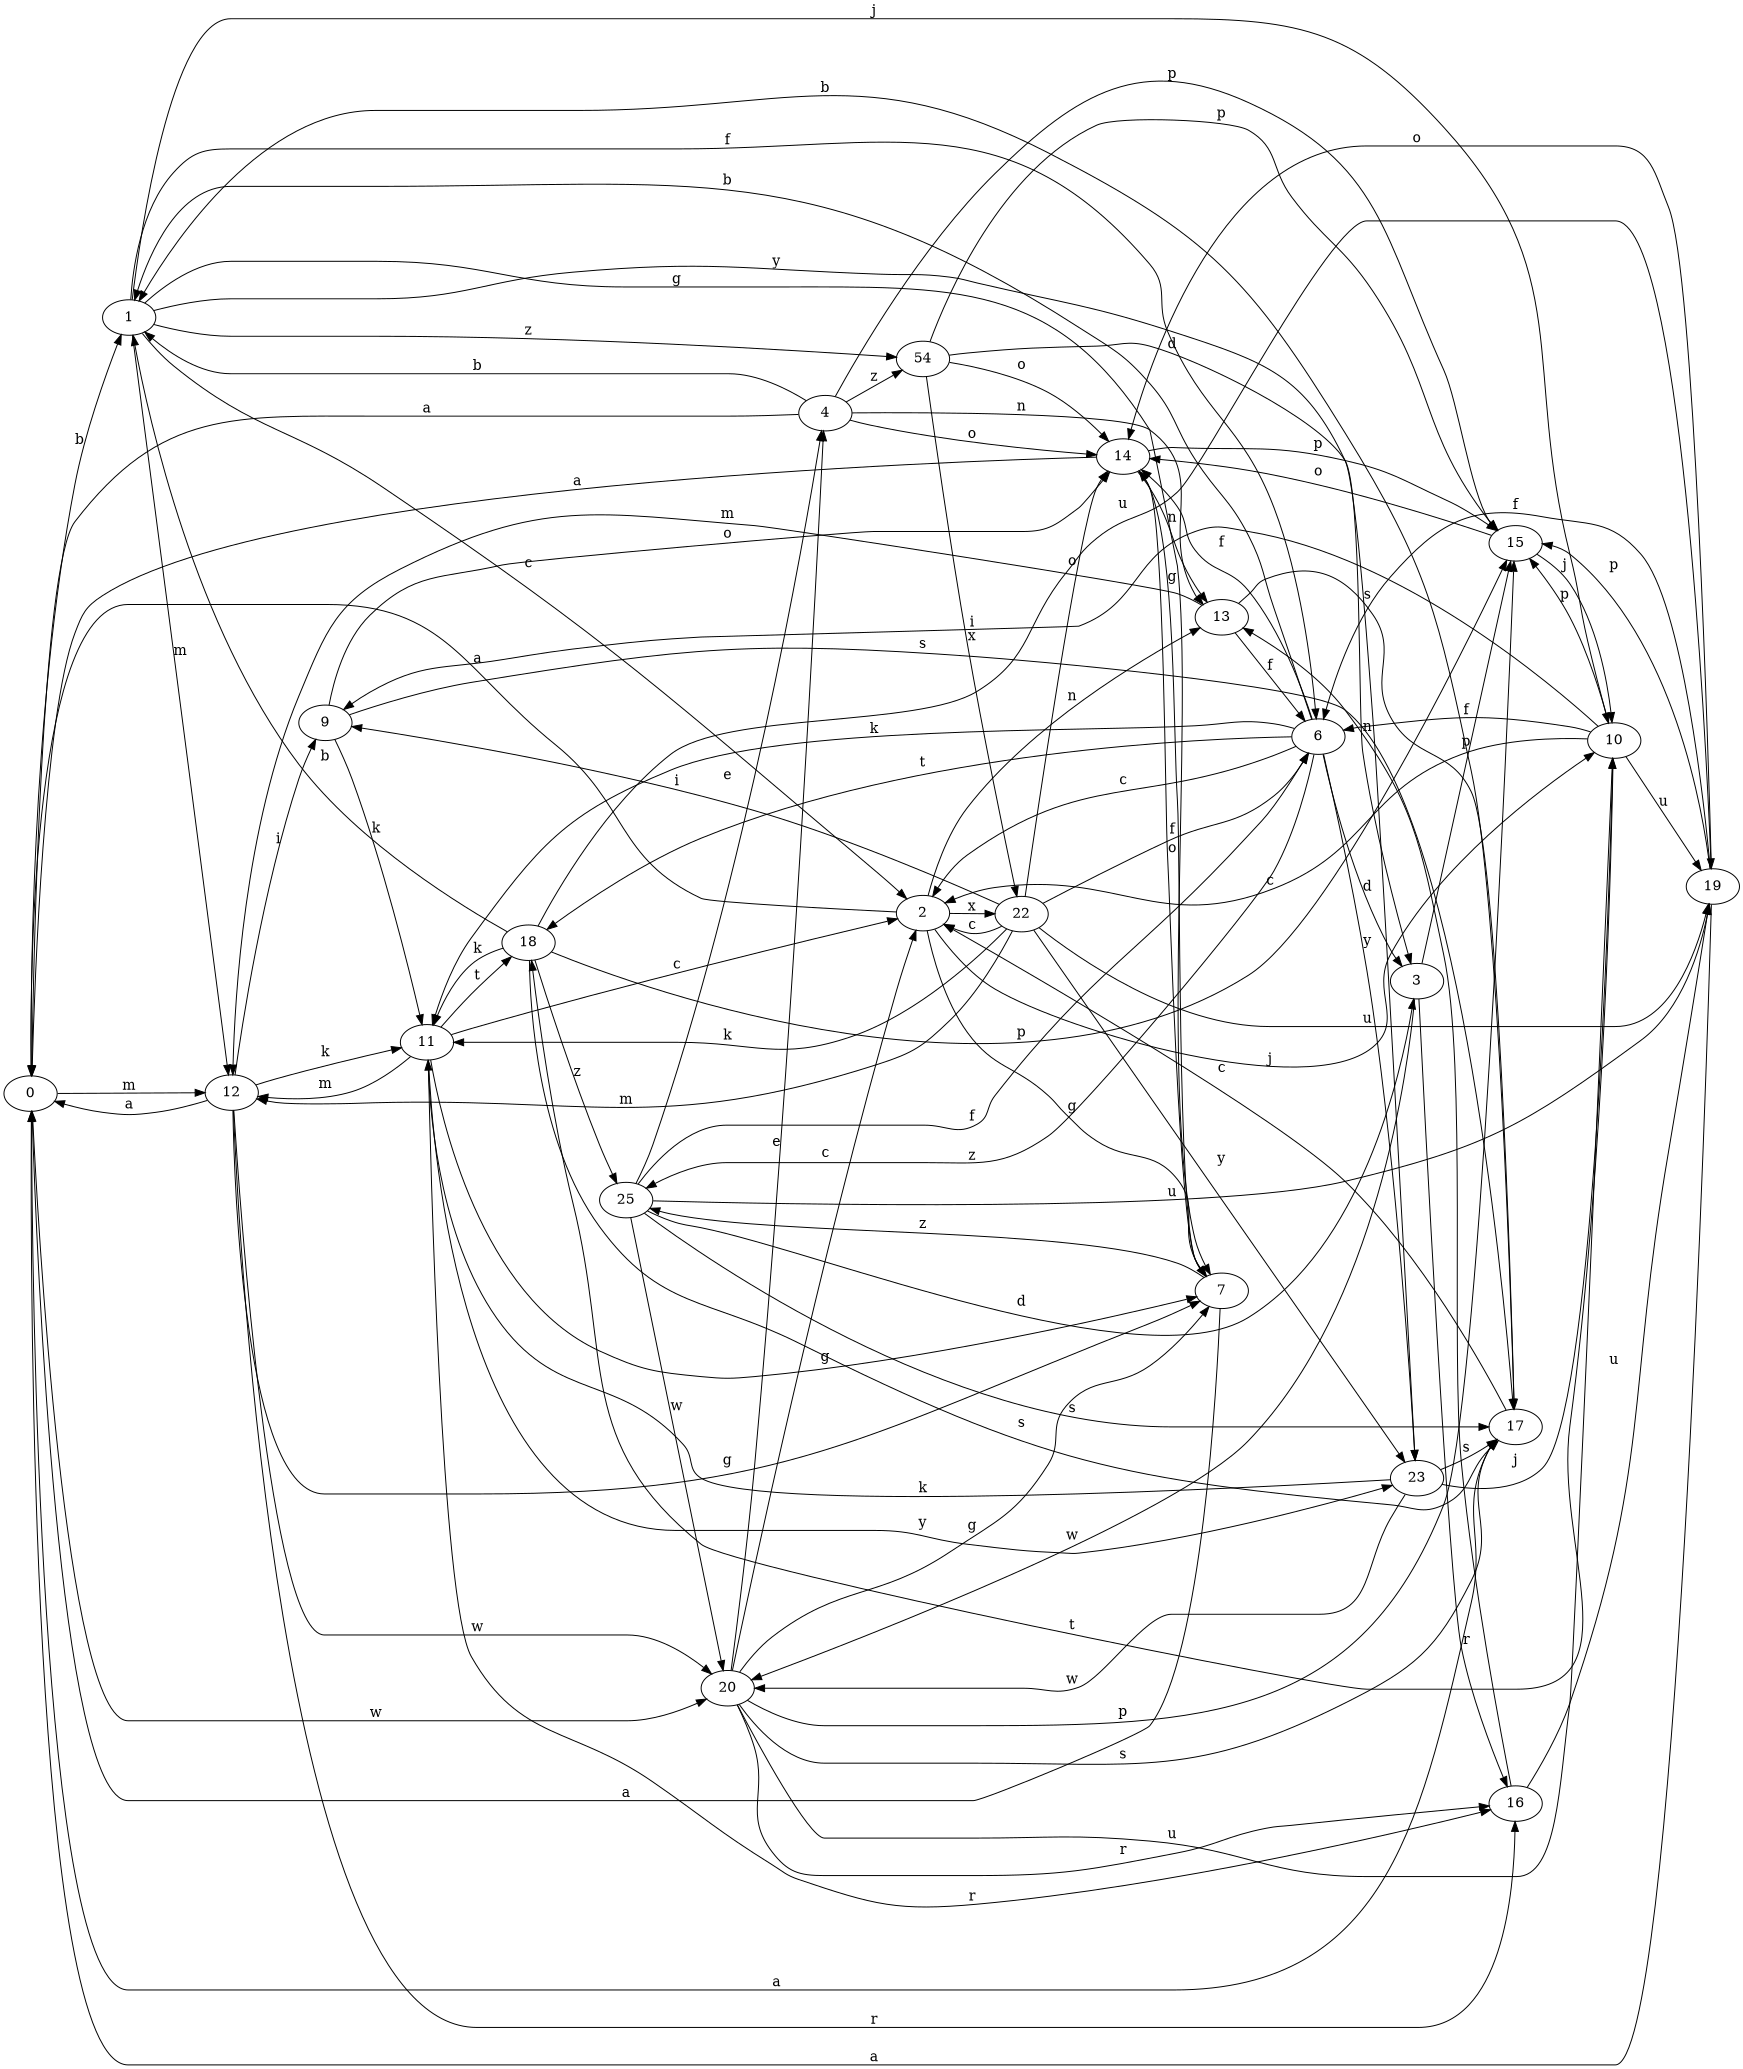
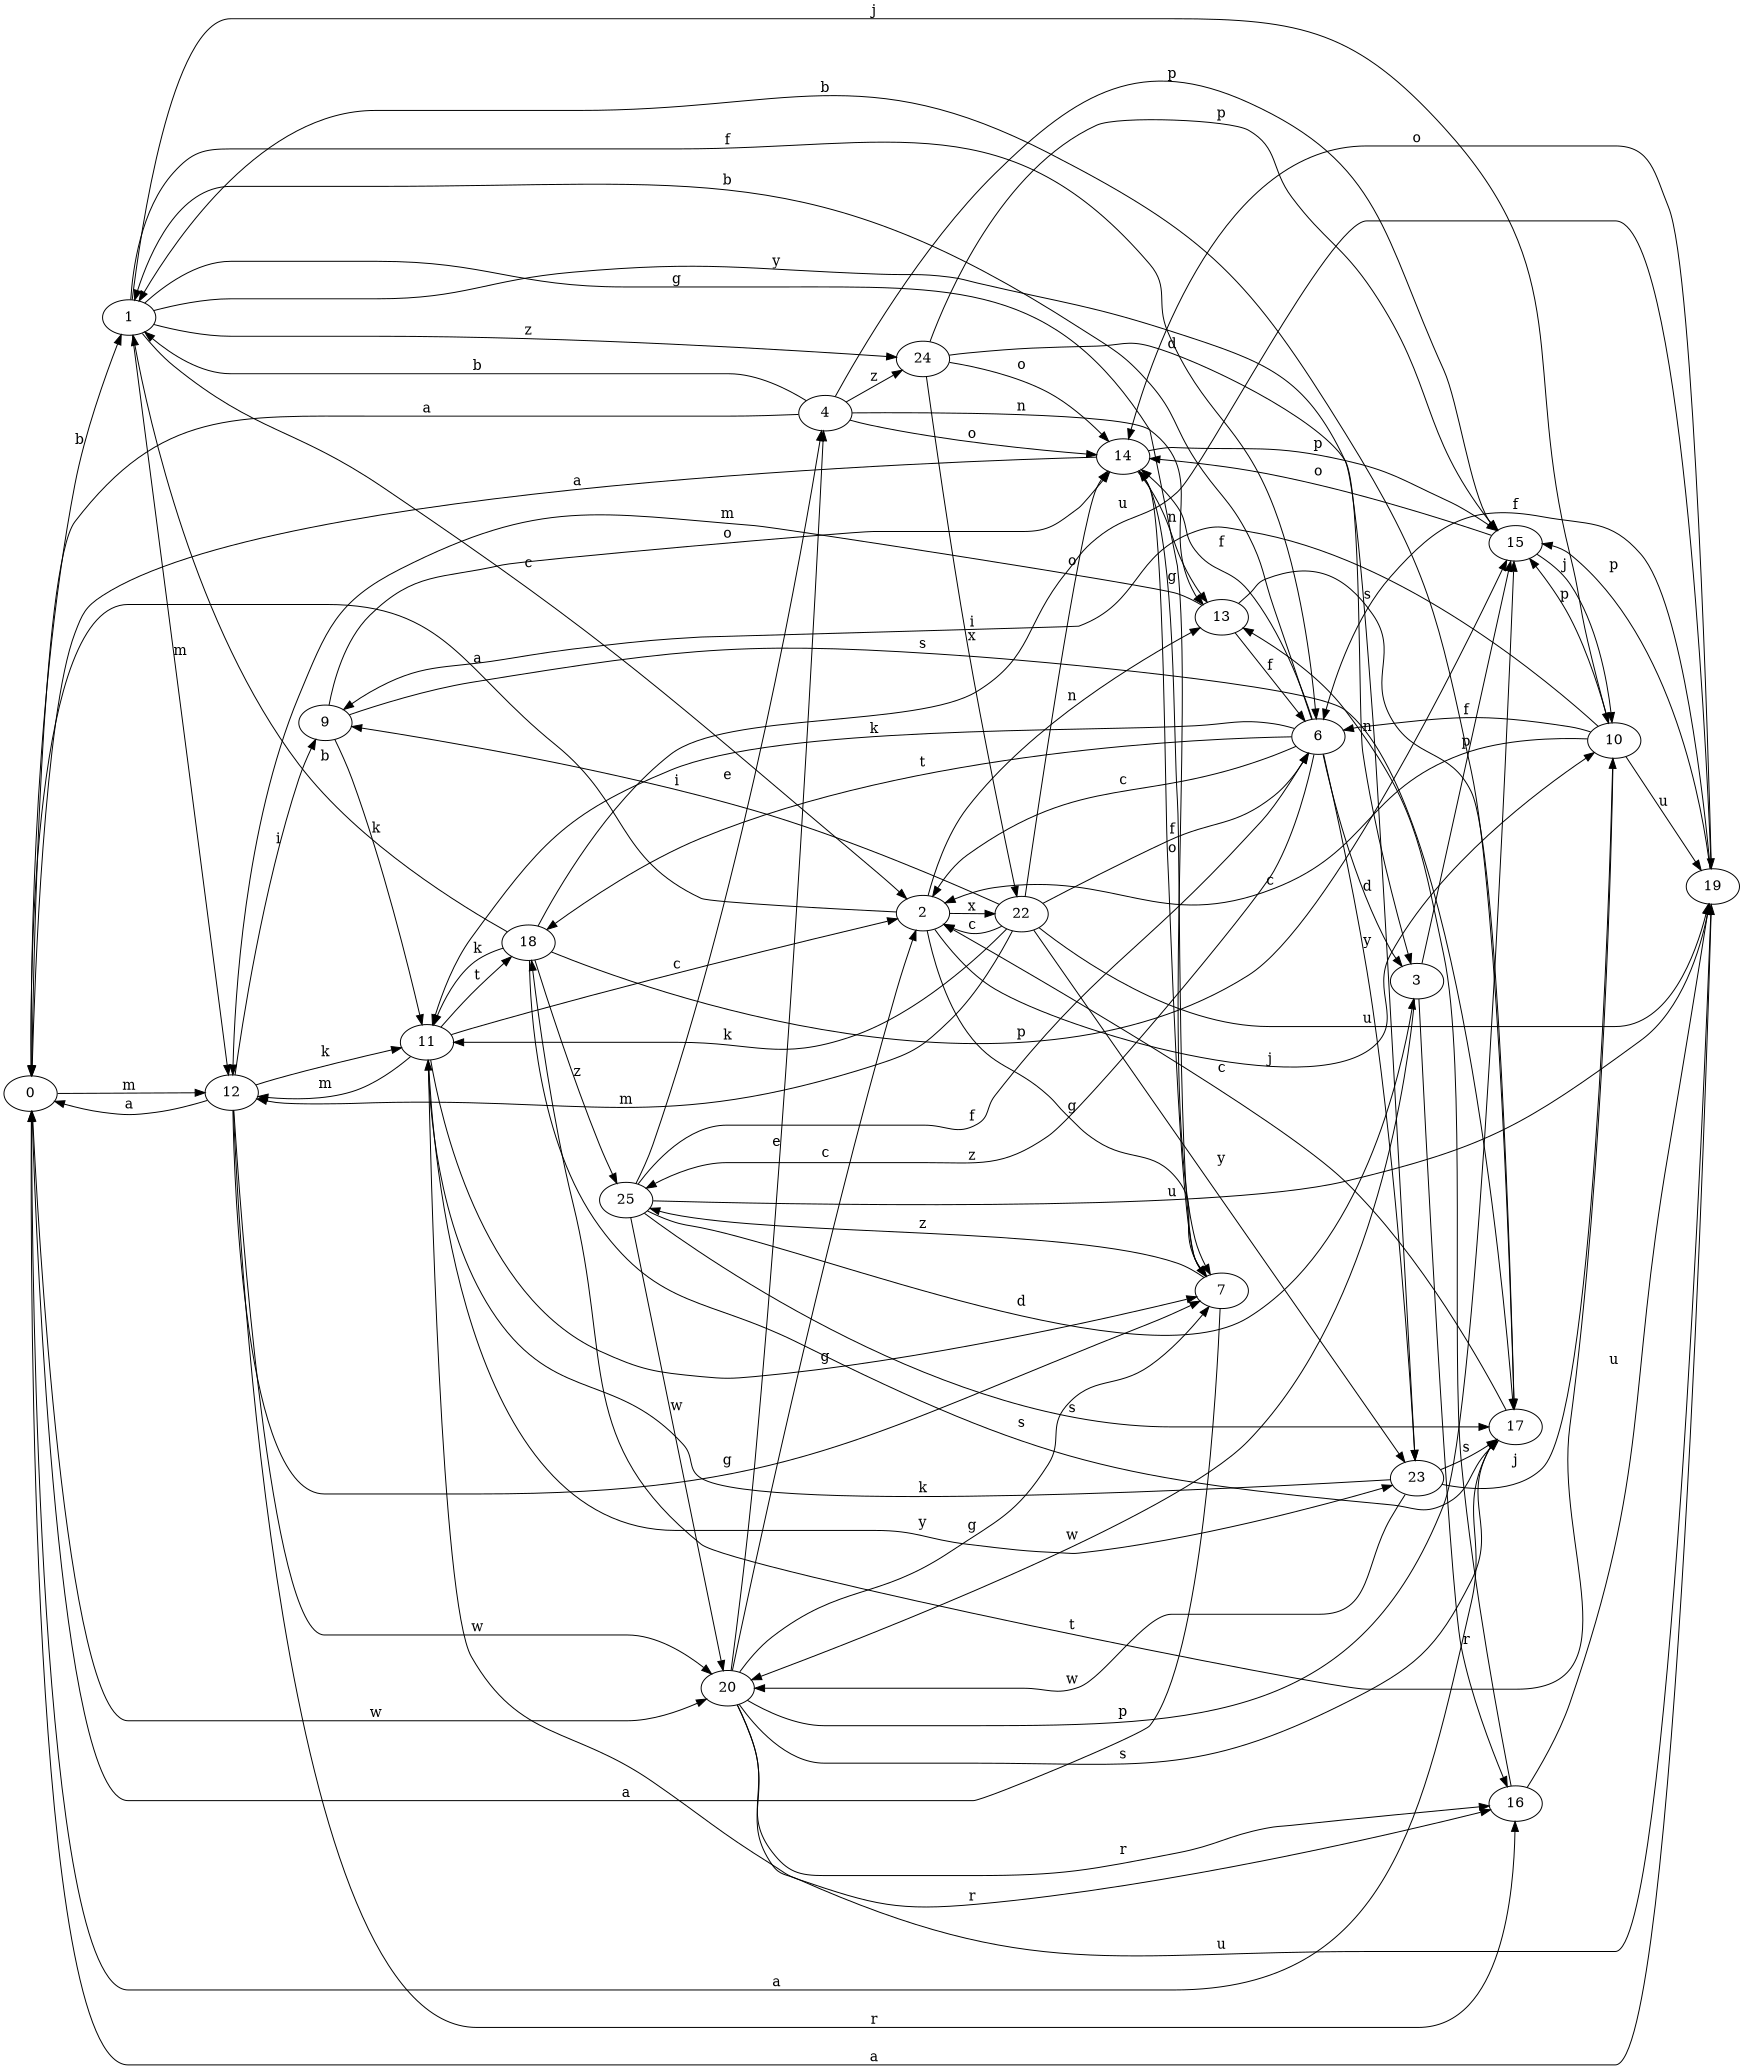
(923, 359) -> (923, 359)
(1563, 1759) -> (1620, 1943)
